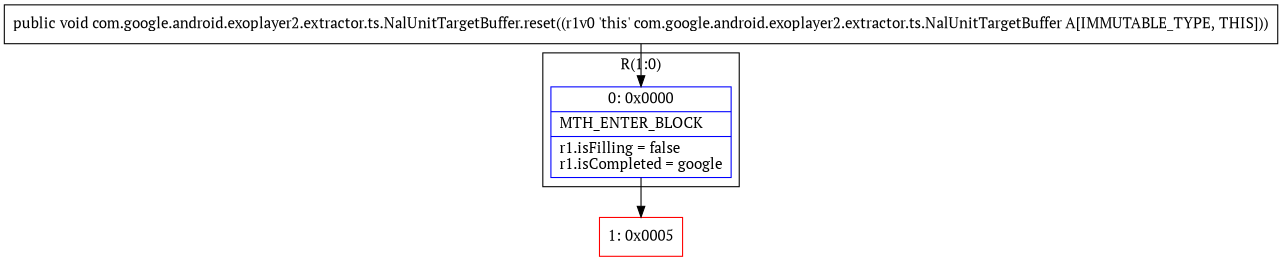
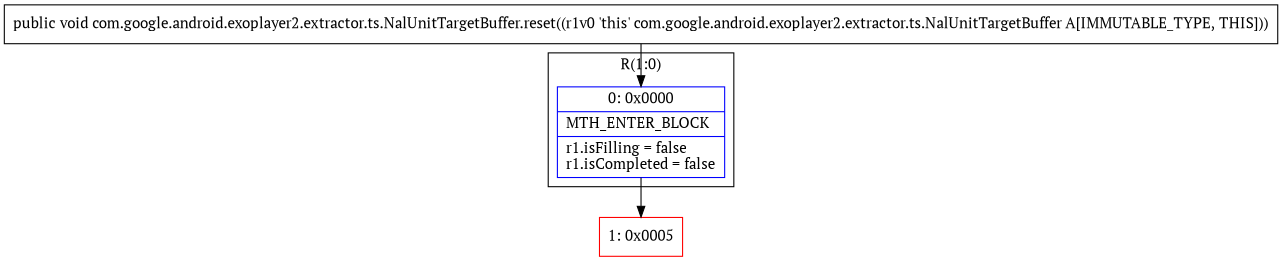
(641, 165) -> (641, 165)
